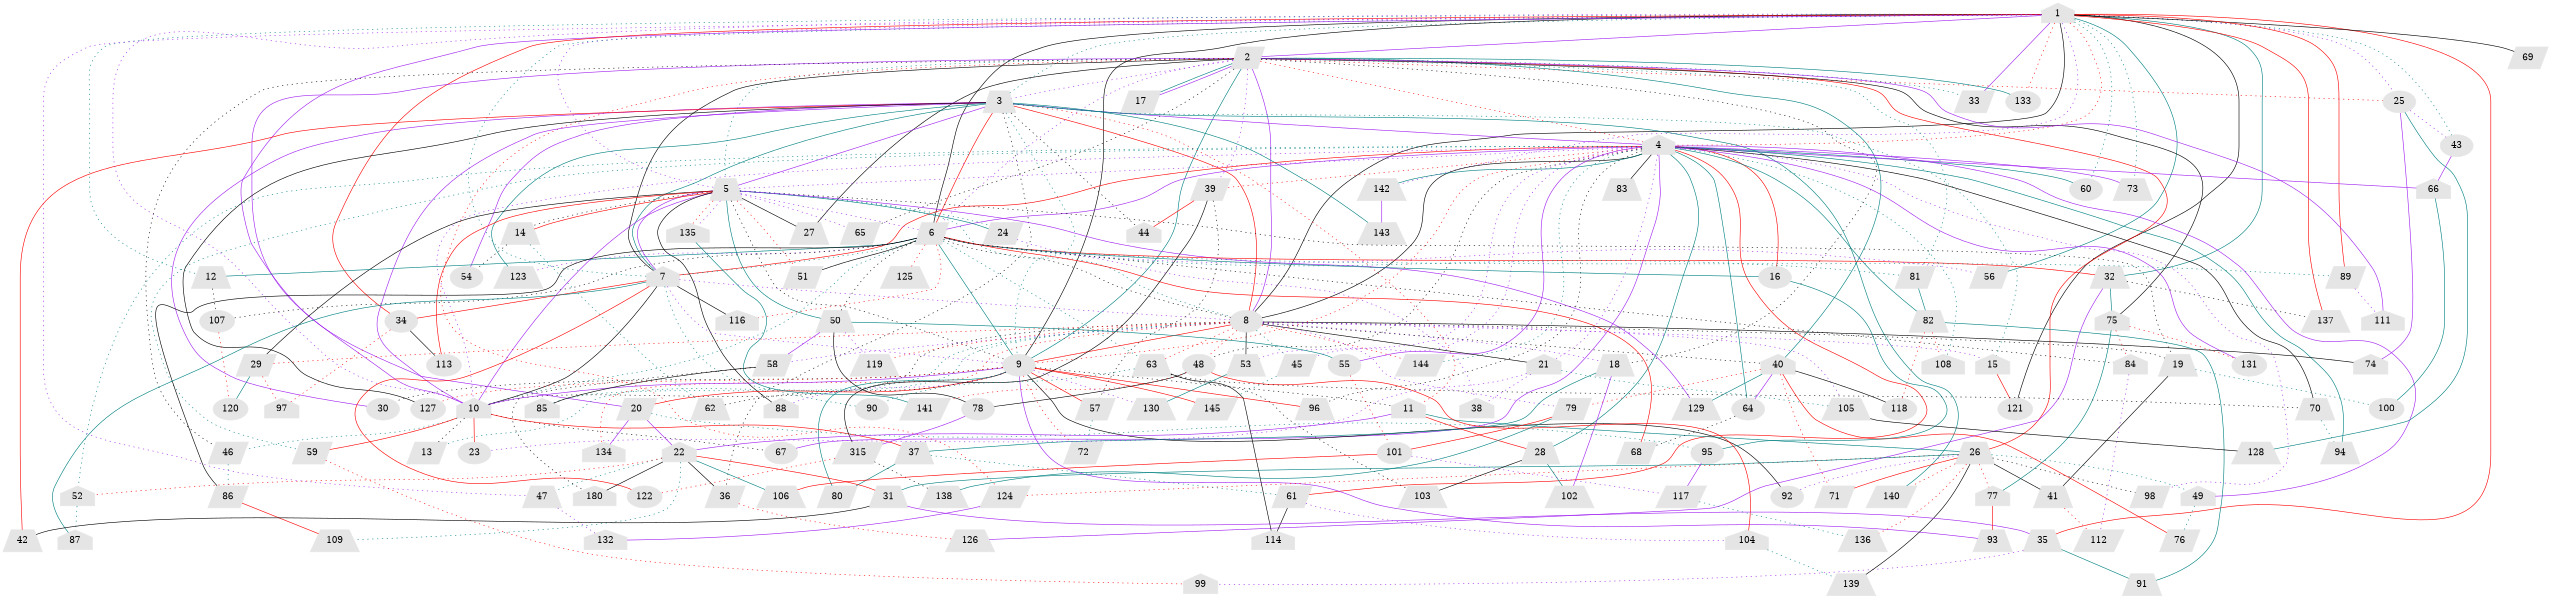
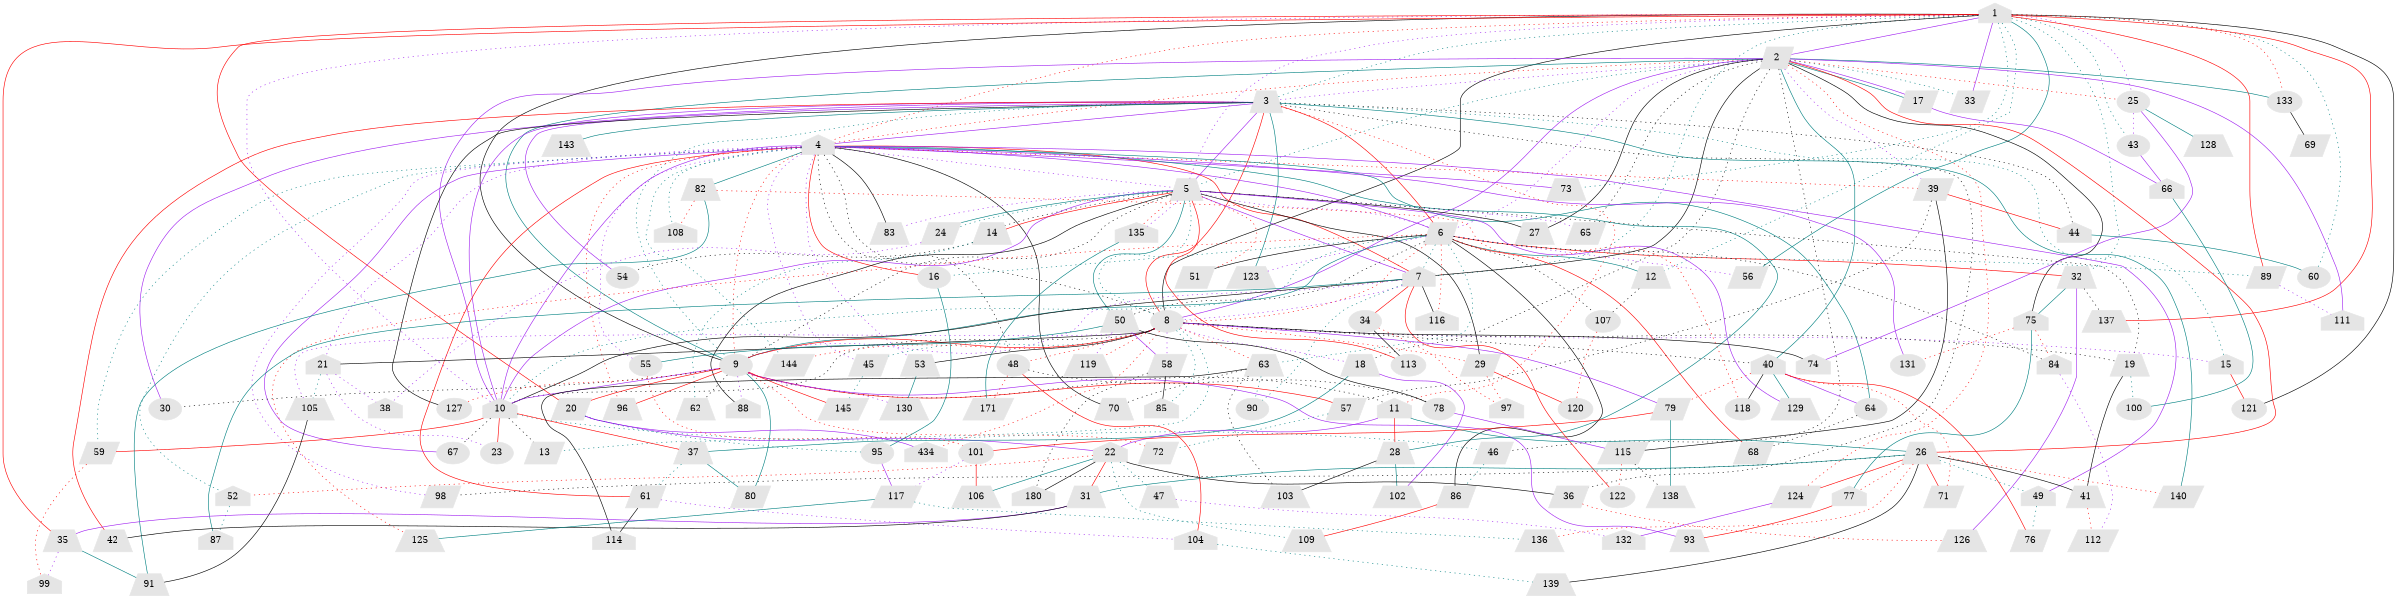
(1093, 22) -> none
(1279, 26) -> none
(628, 28) -> none
(2394, 34) -> (2297, 124)
(525, 43) -> (847, 21)
(2262, 115) -> (2105, 130)
(775, 150) -> none
(1875, 158) -> (2198, 246)
(953, 164) -> (602, 225)
(2083, 170) -> (2049, 131)
(1382, 190) -> none
(1427, 192) -> (970, 265)
none -> (1023, 203)
(1432, 269) -> (1212, 253)
(1089, 273) -> (1364, 291)
(1915, 277) -> none
(1543, 285) -> (608, 227)
(1549, 341) -> (605, 198)
(1403, 380) -> (1484, 351)
(243, 388) -> (1528, 387)
(1086, 394) -> (1298, 381)
(925, 409) -> (988, 409)
(2054, 436) -> (265, 521)
(604, 453) -> (926, 453)
(858, 453) -> (1623, 453)
(2340, 453) -> none
(1446, 477) -> (1858, 475)
(1787, 497) -> none
none -> (679, 517)
